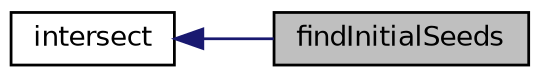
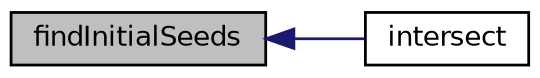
(238, 39) -> (330, 39)
